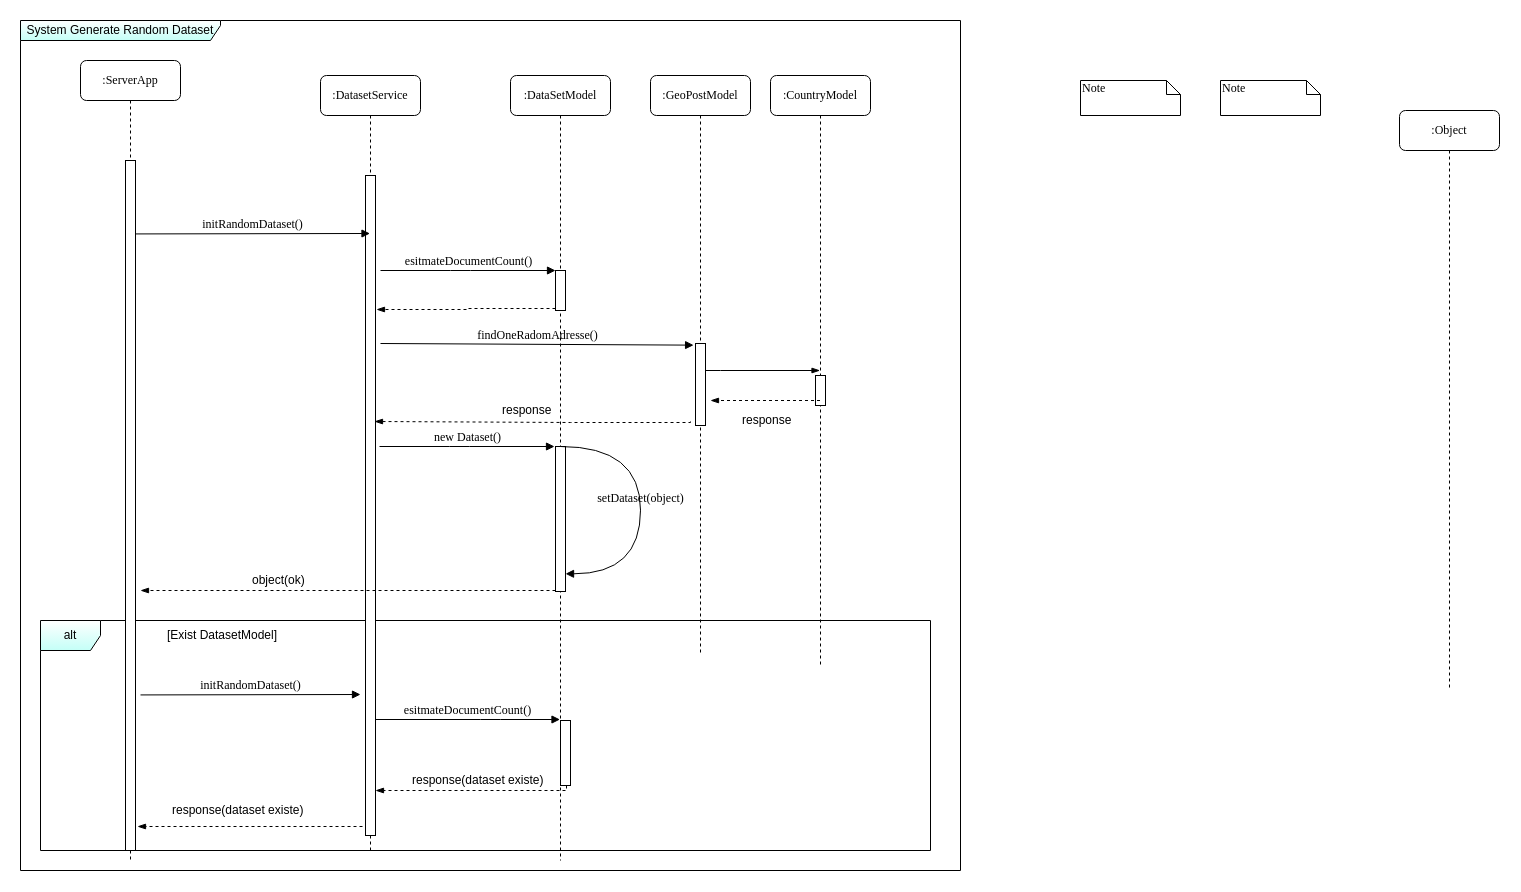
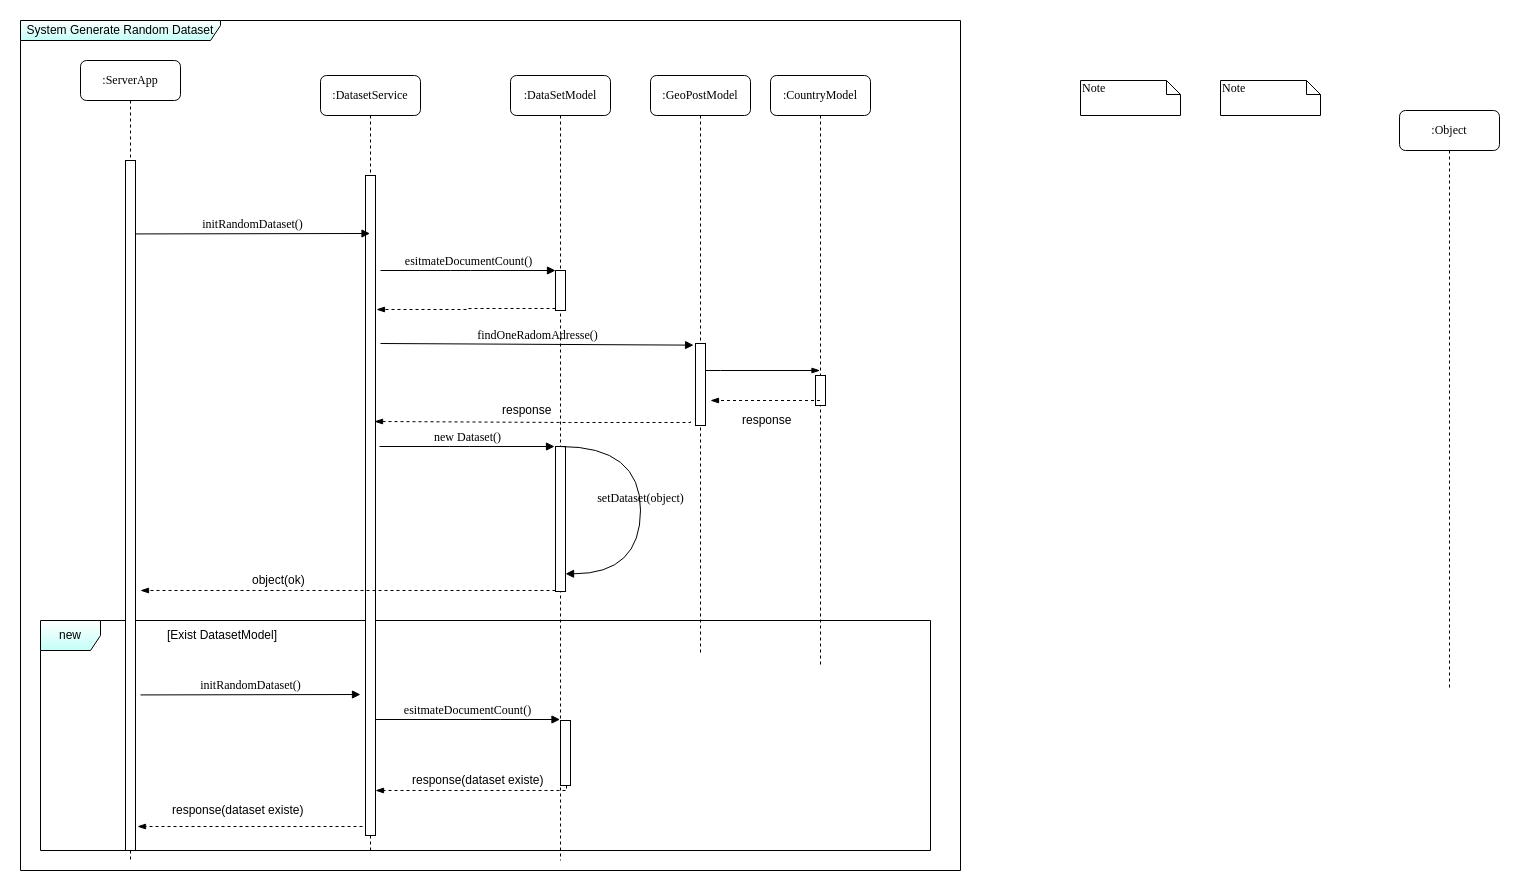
(71, 636) -> (71, 636)
